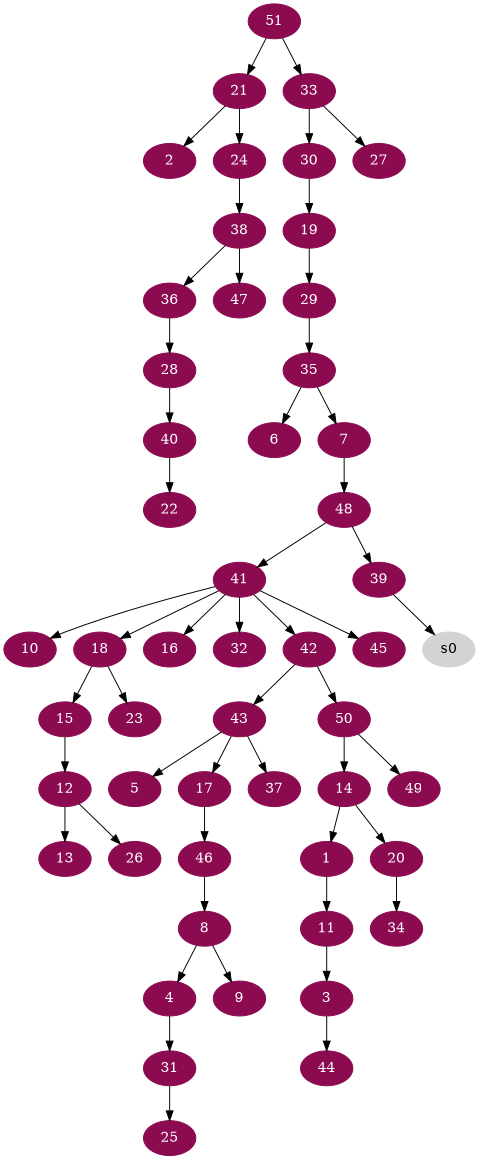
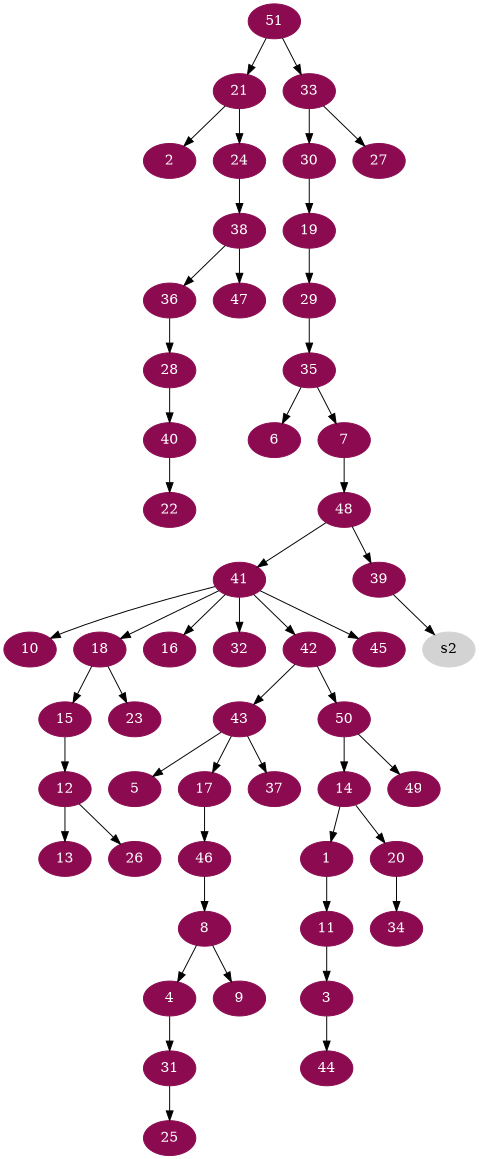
(449, 650) -> (449, 650)
